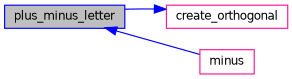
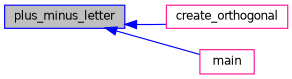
(140, 9) -> (151, 25)
(227, 62) -> (227, 62)
